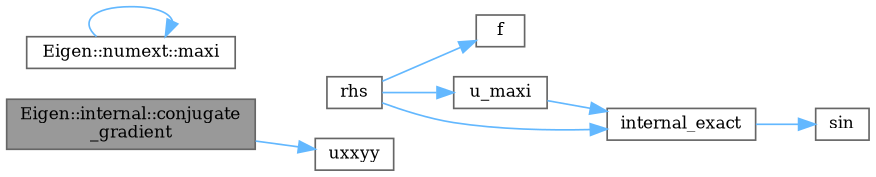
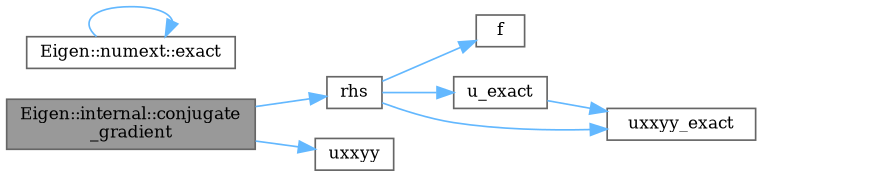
(131, 53) -> (131, 53)
(500, 93) -> (500, 93)
none -> (283, 103)
(681, 124) -> (681, 124)
(842, 124) -> none
